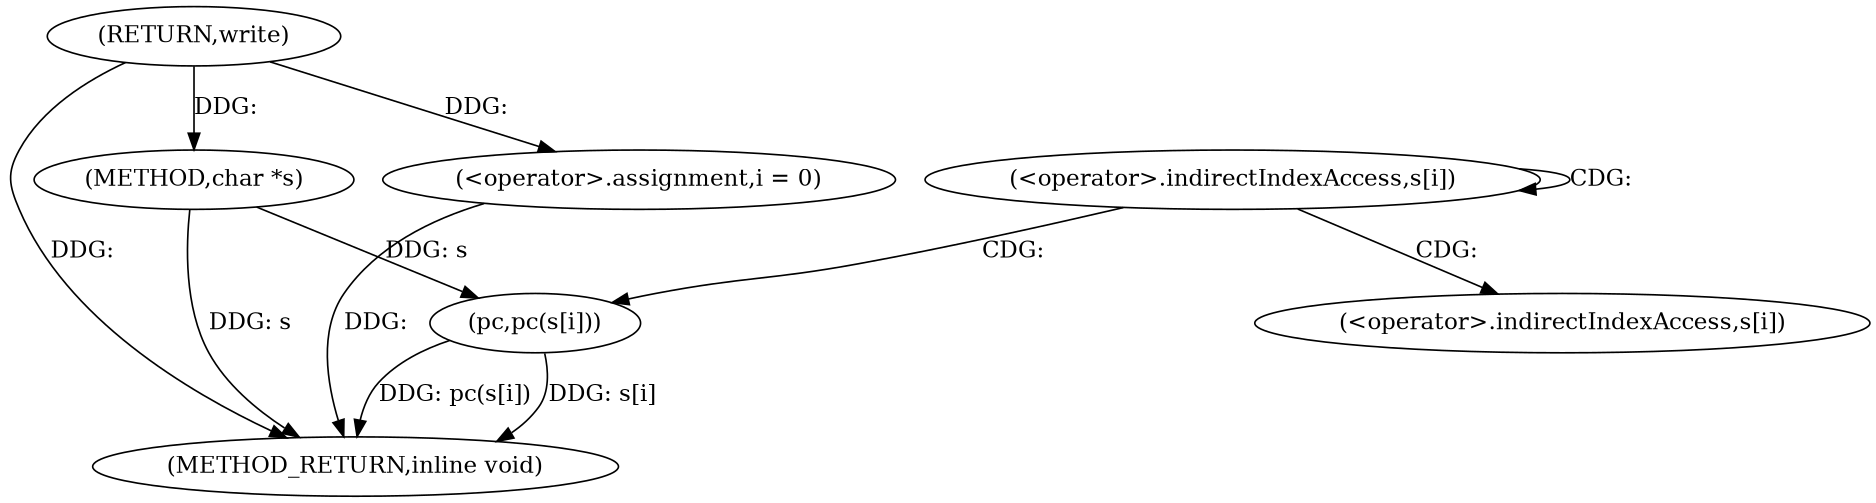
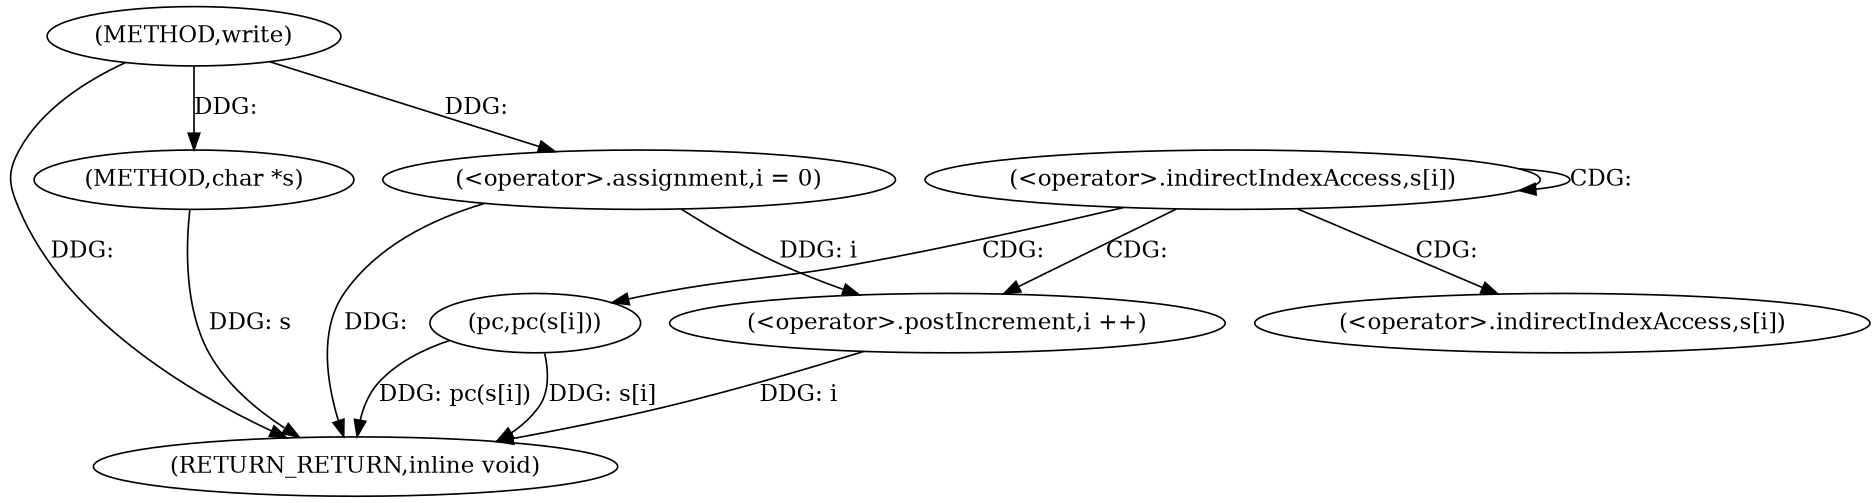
(194, 36) -> (194, 36)
(360, 249) -> none
none -> (947, 323)
(356, 467) -> (356, 467)
